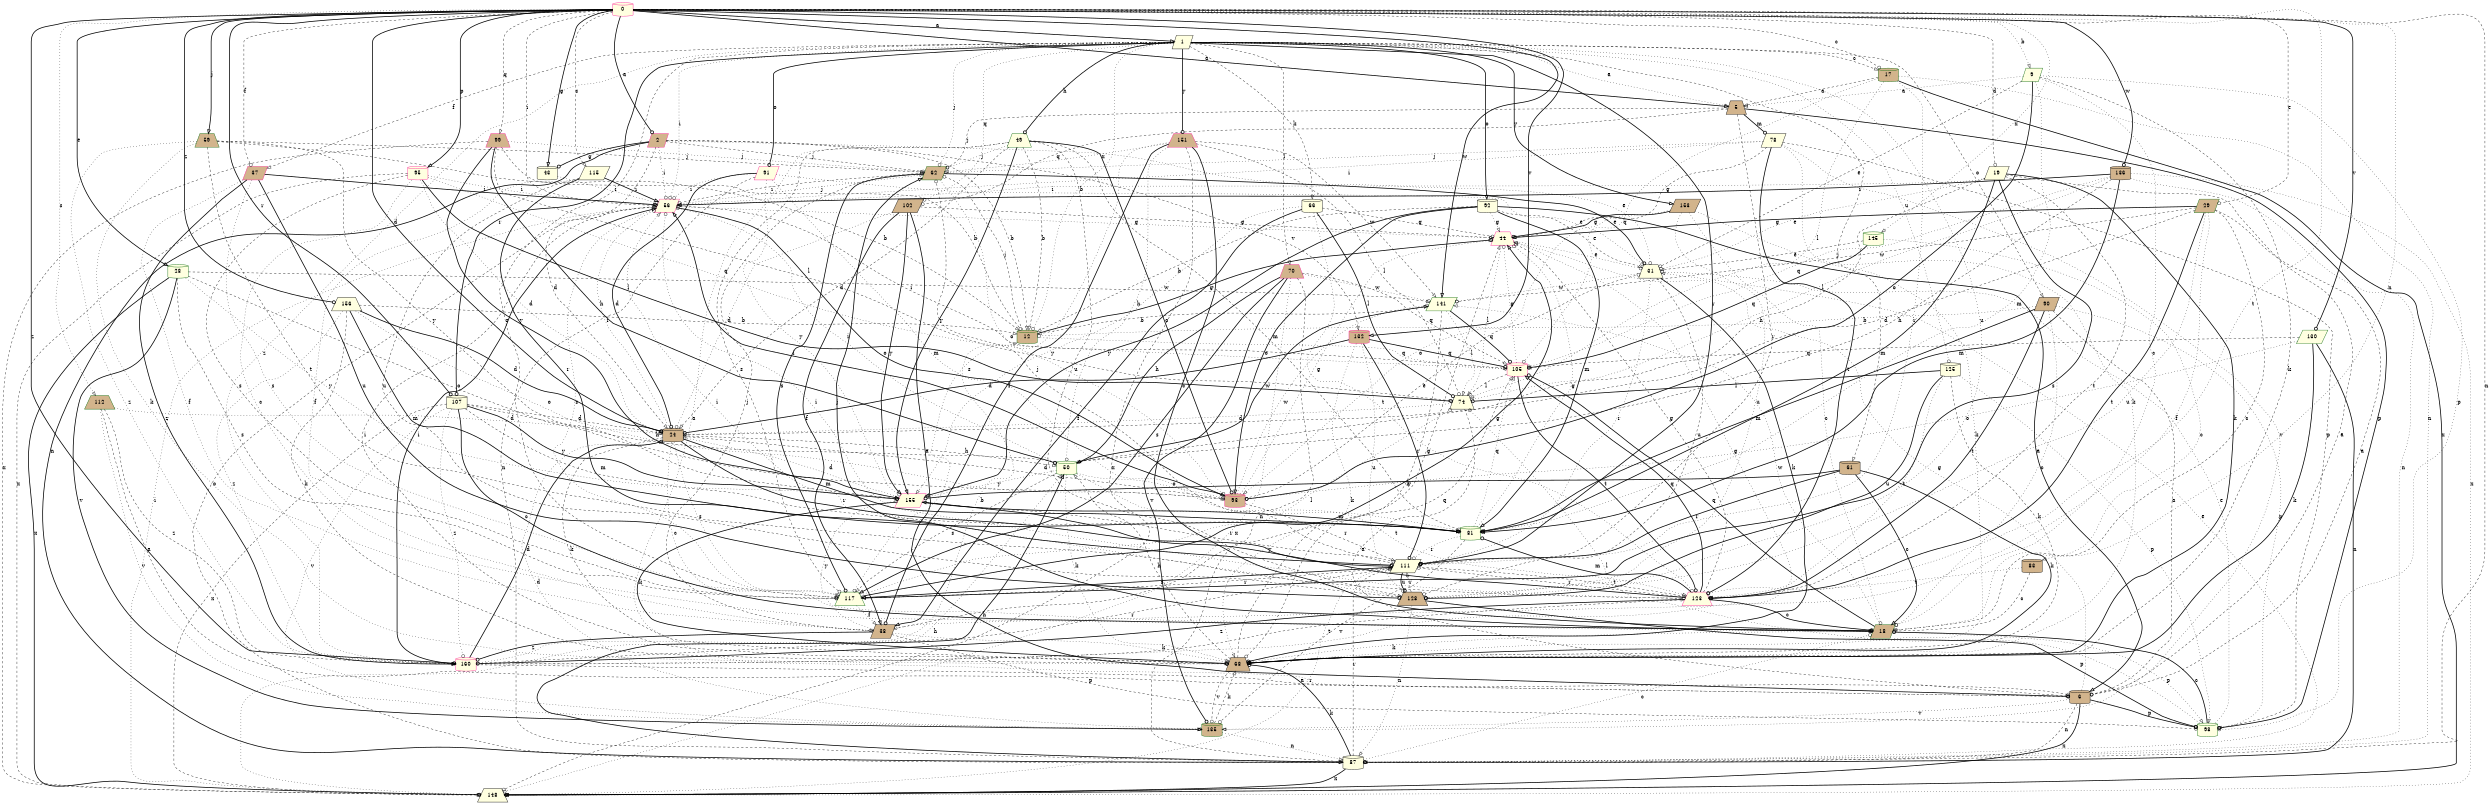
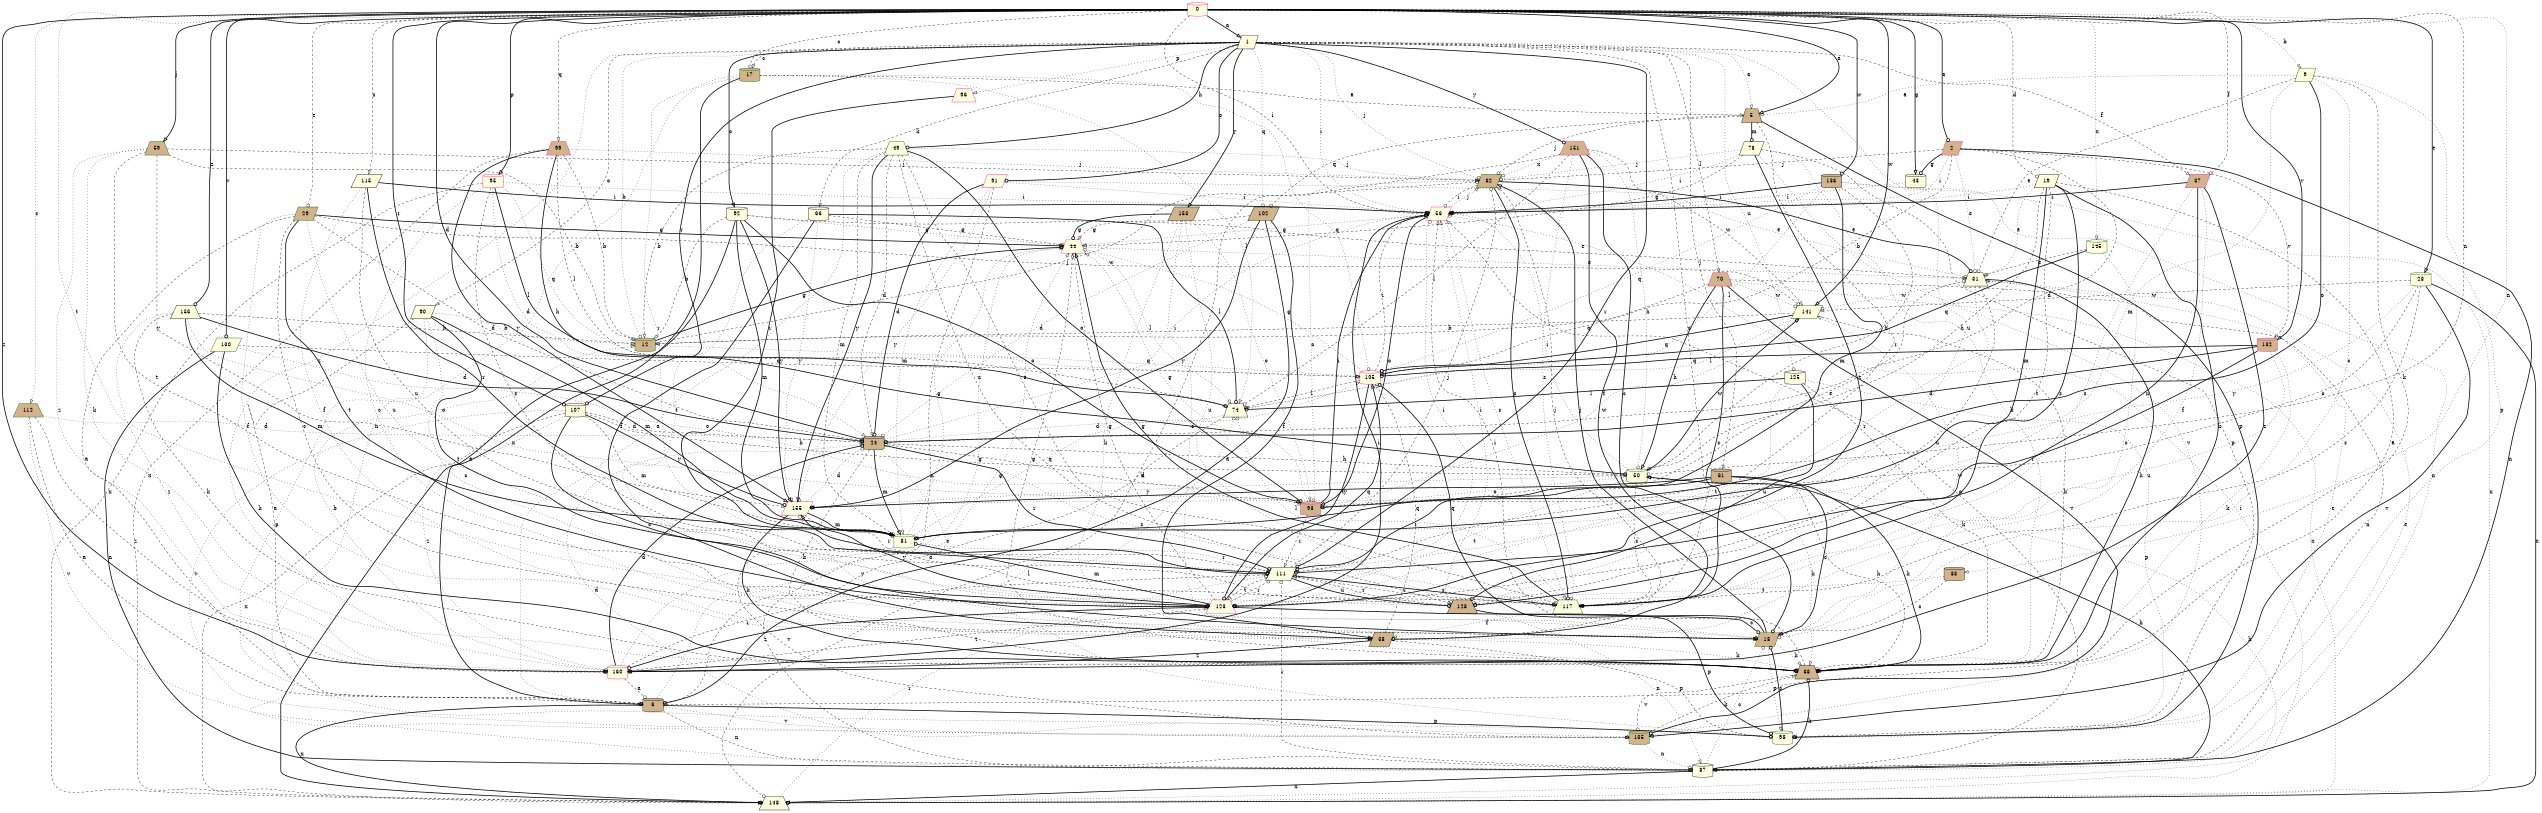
(2473, 17) -> (2403, 17)
none -> (964, 95)
(2047, 304) -> (423, 312)
